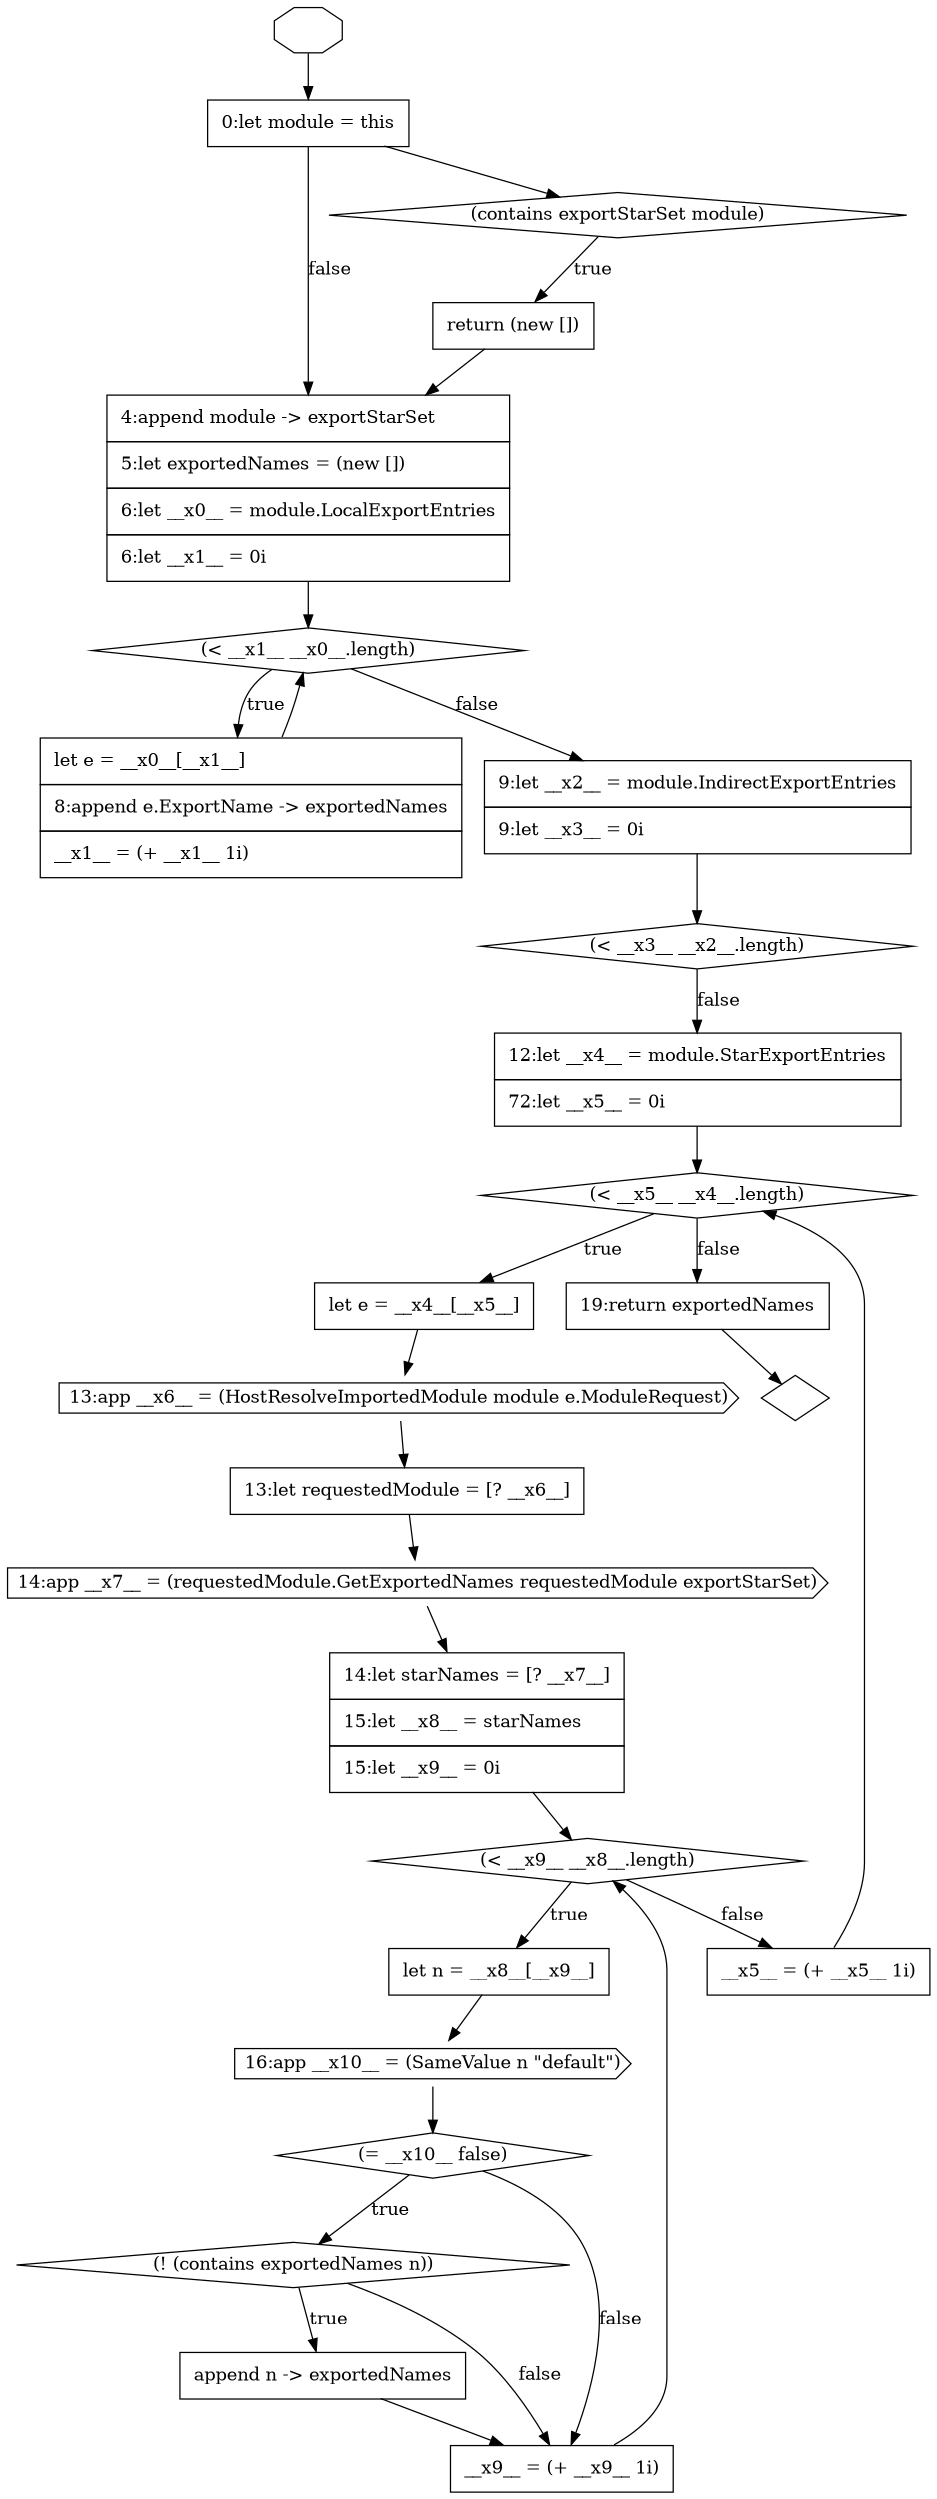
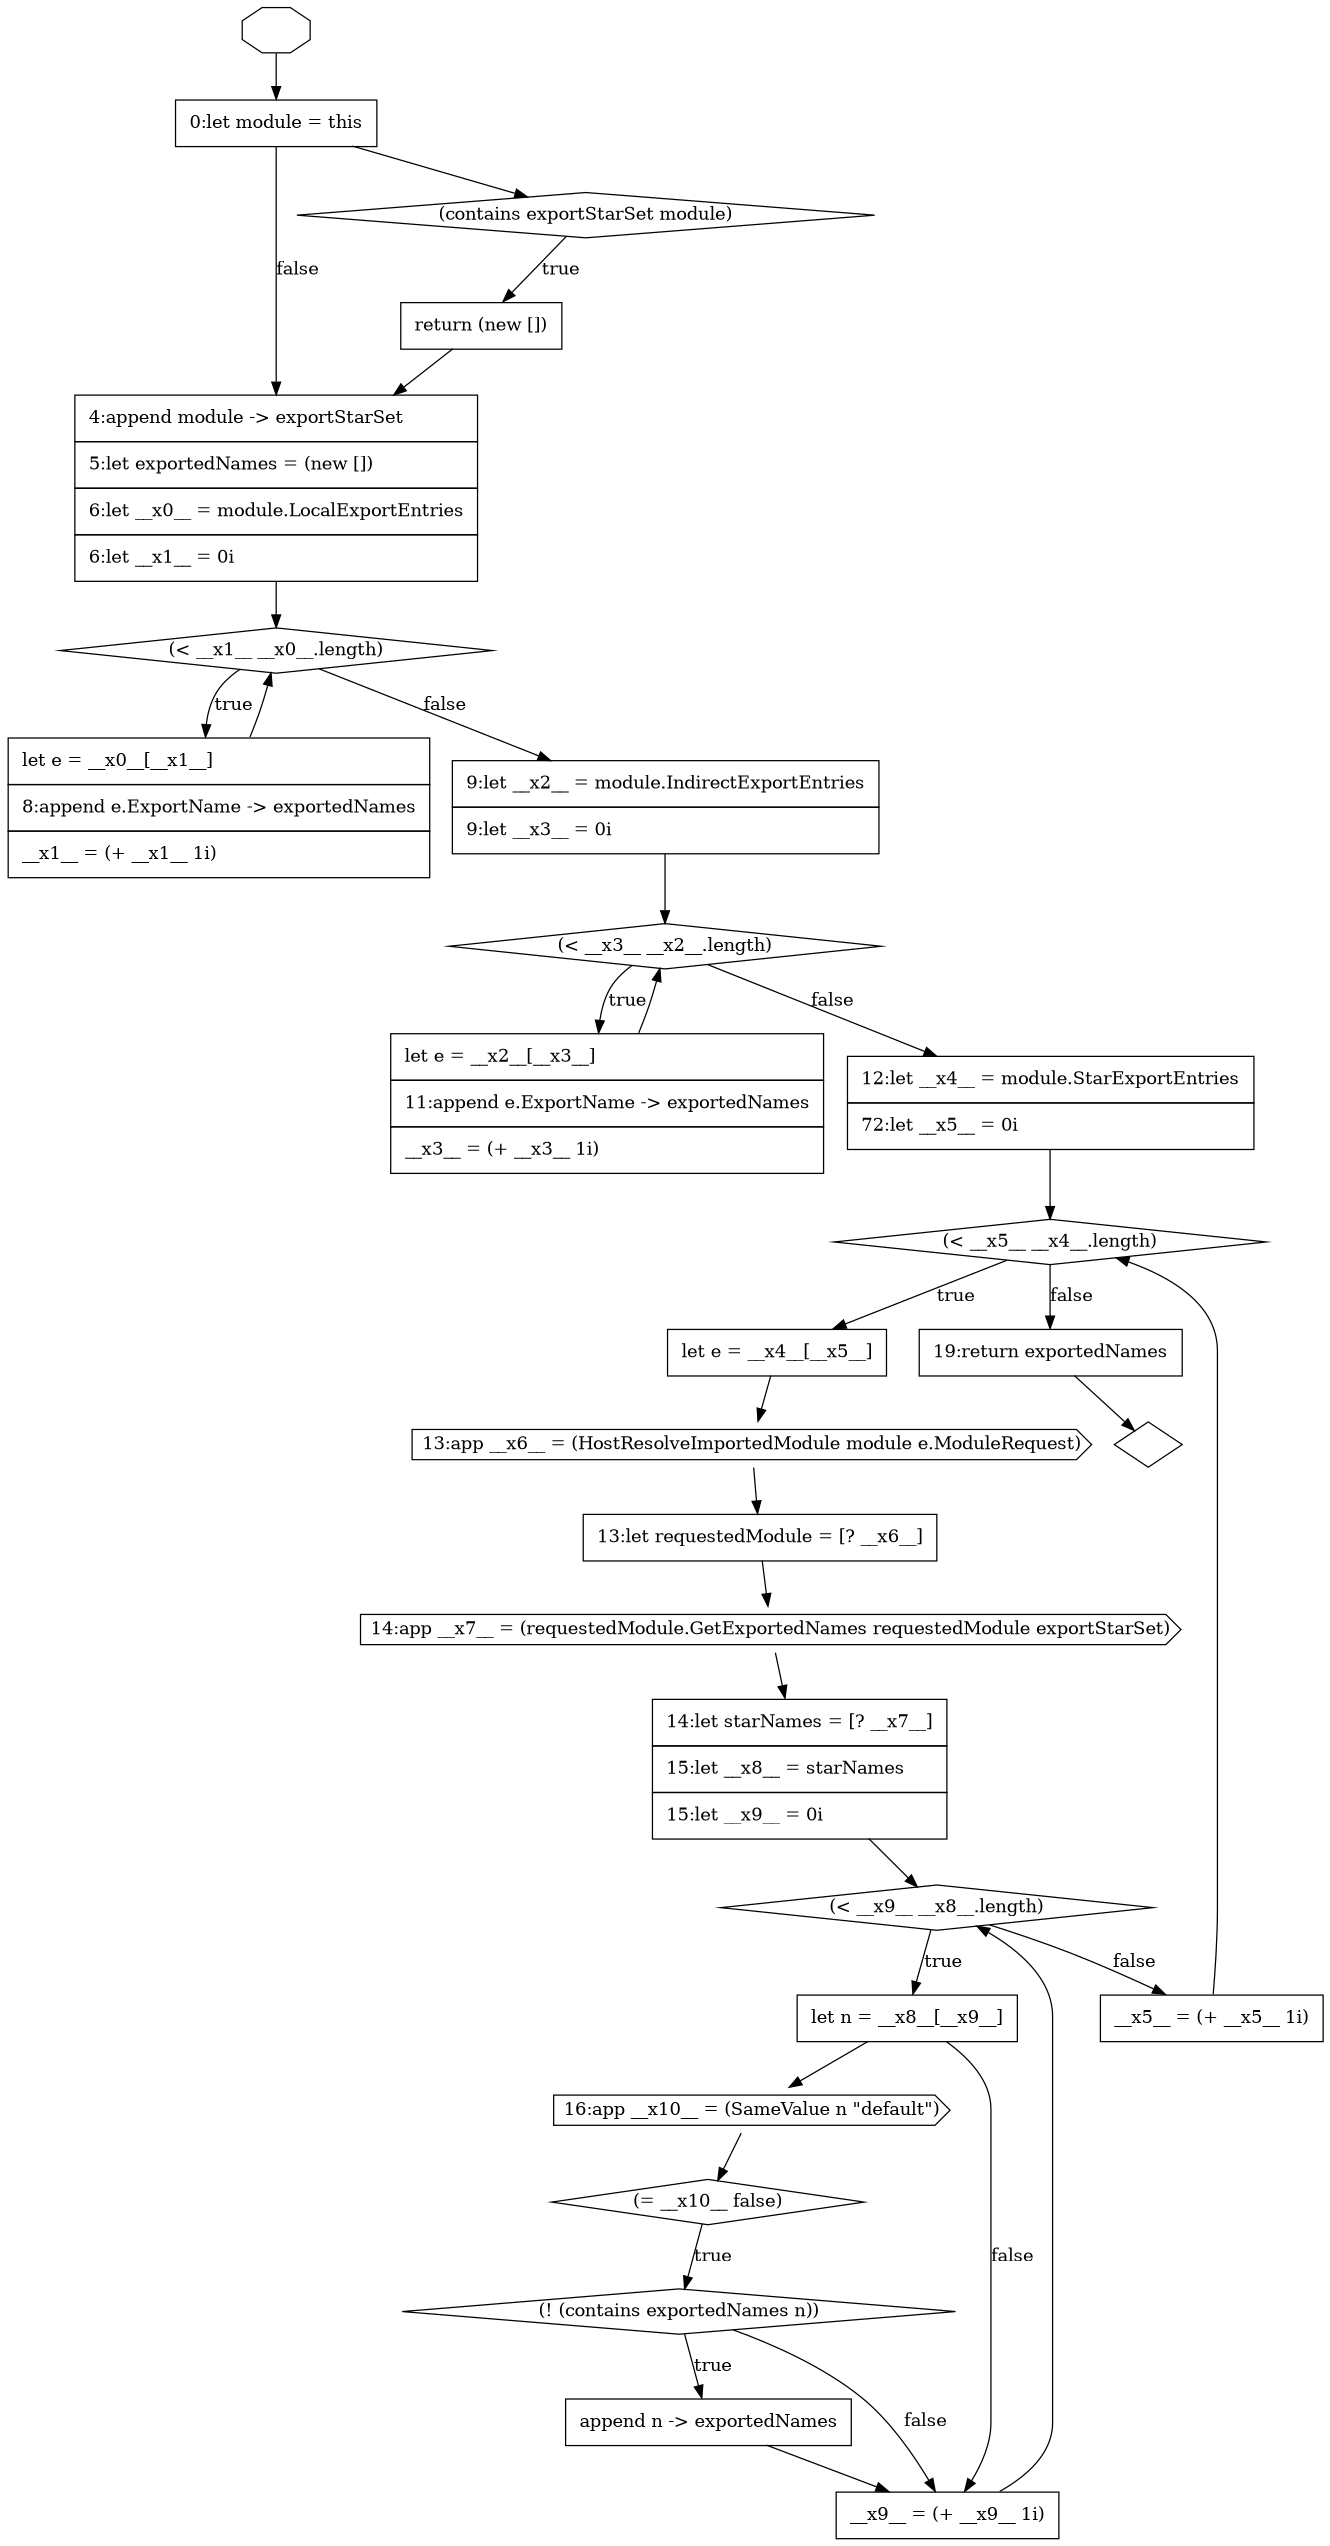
none -> (607, 1103)
(594, 2276) -> (991, 2255)
